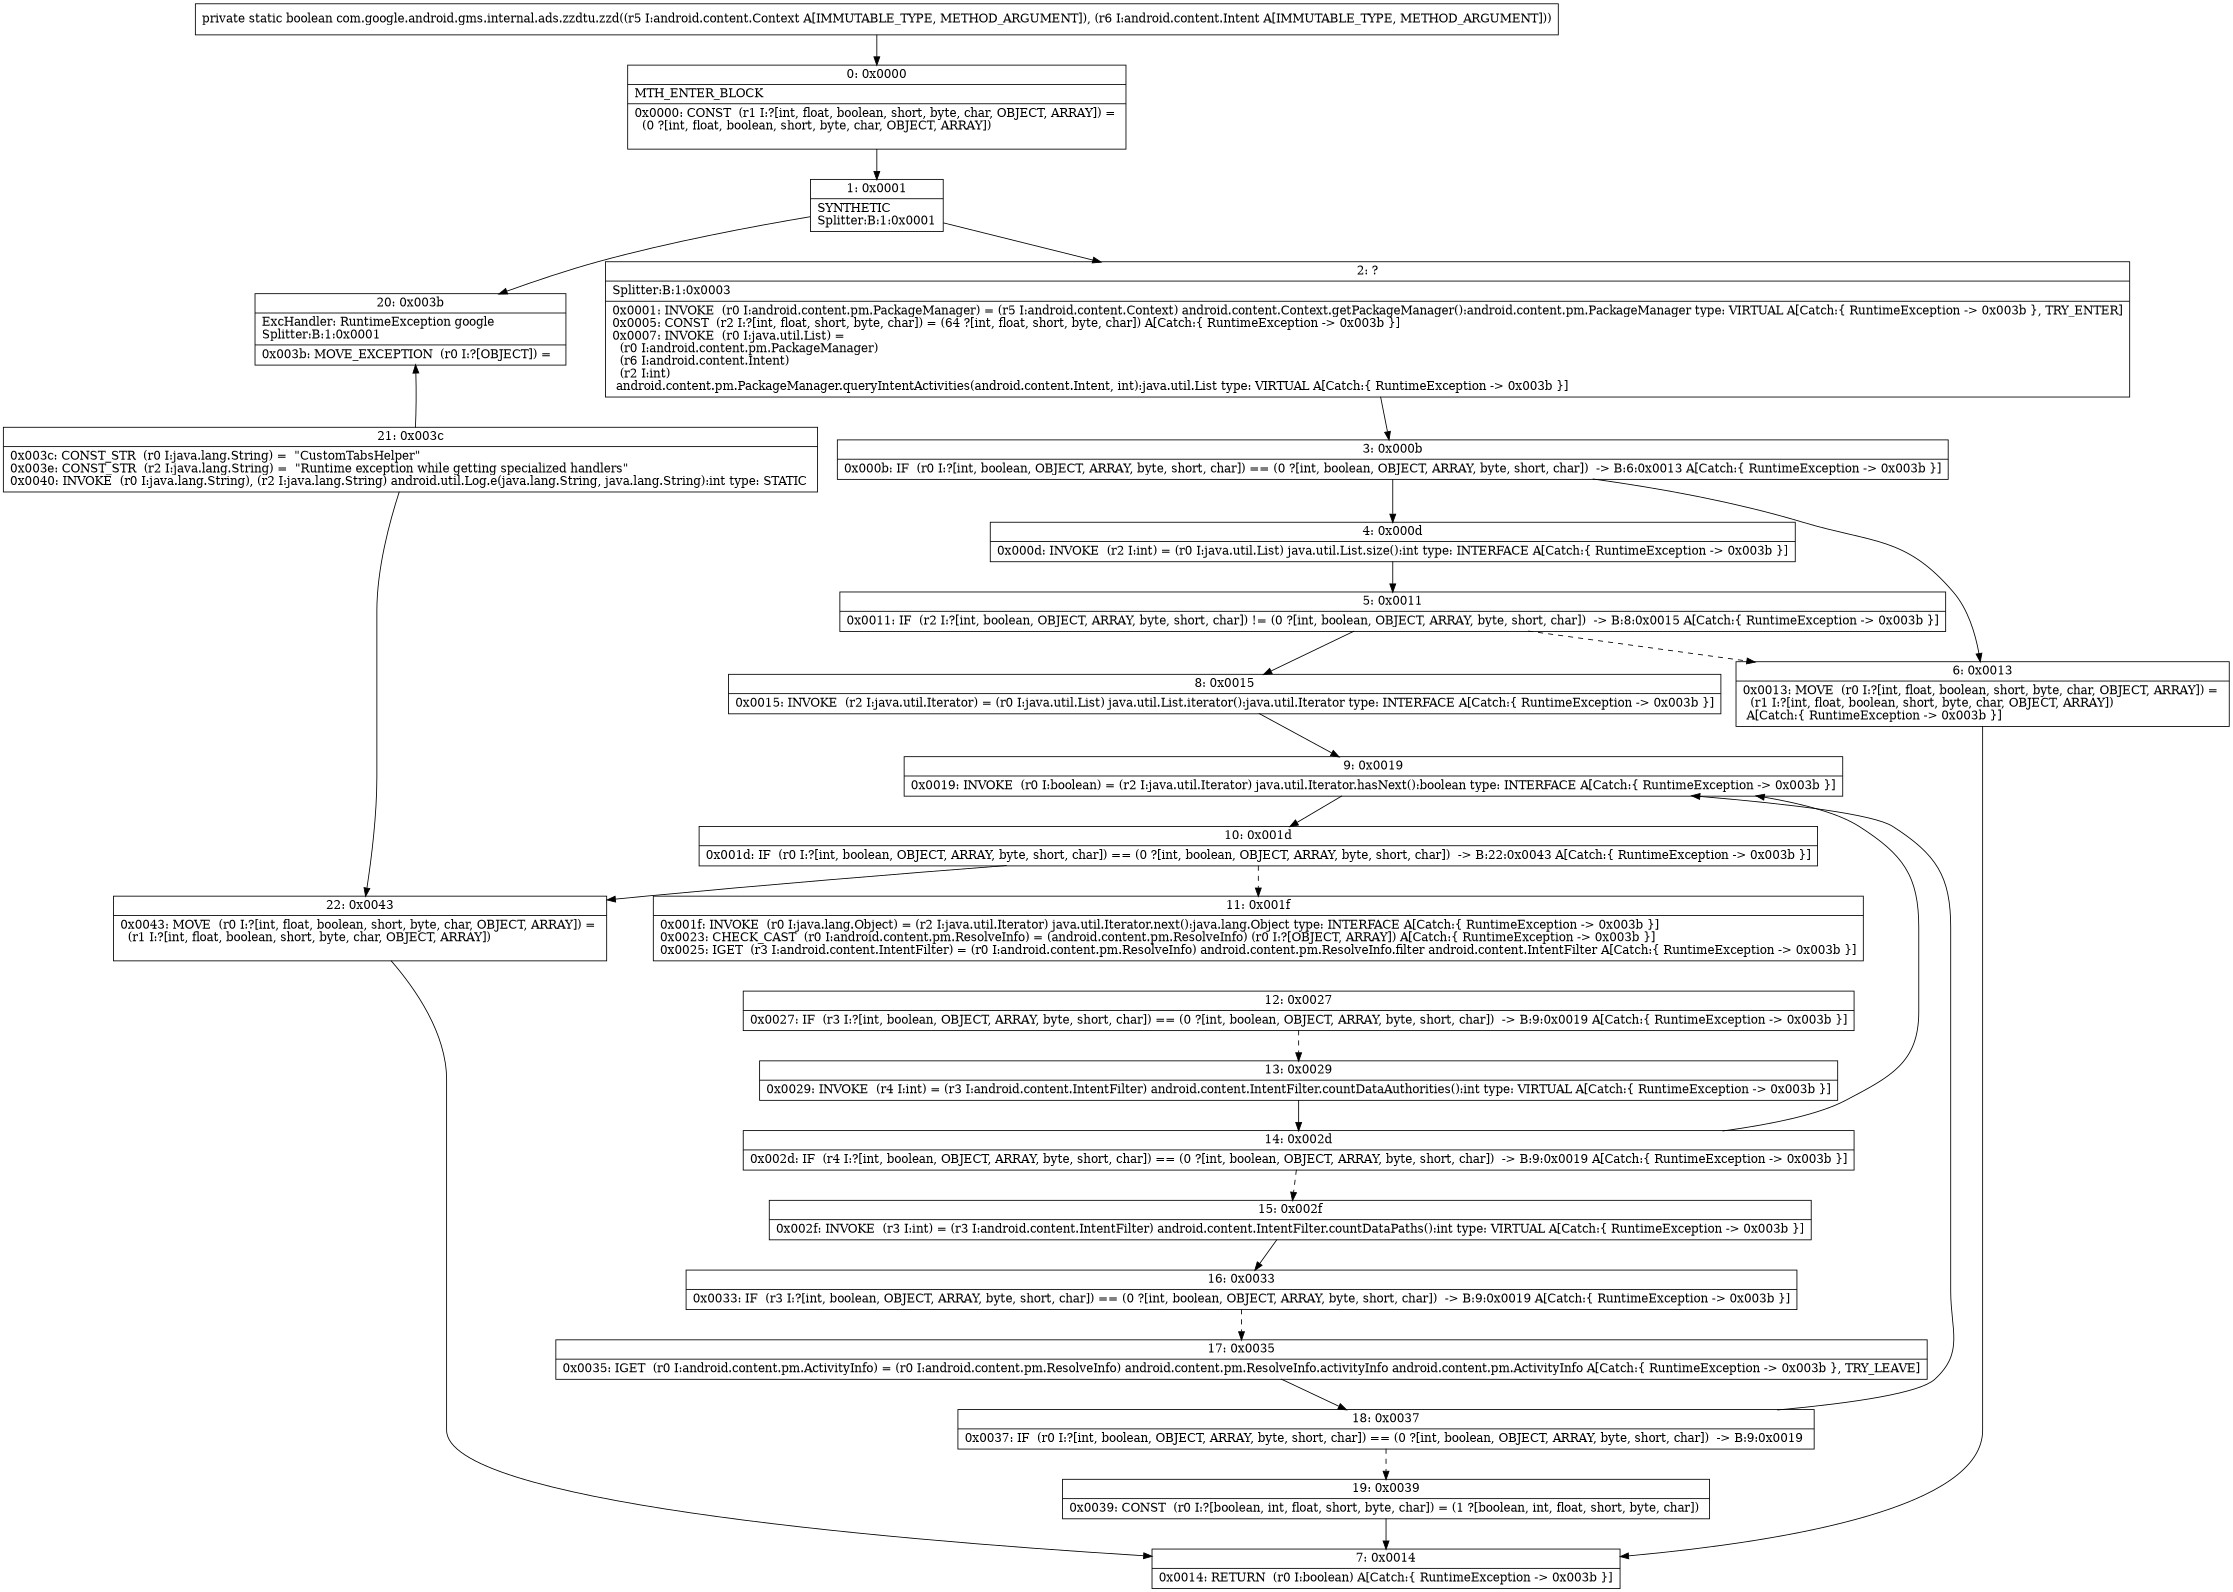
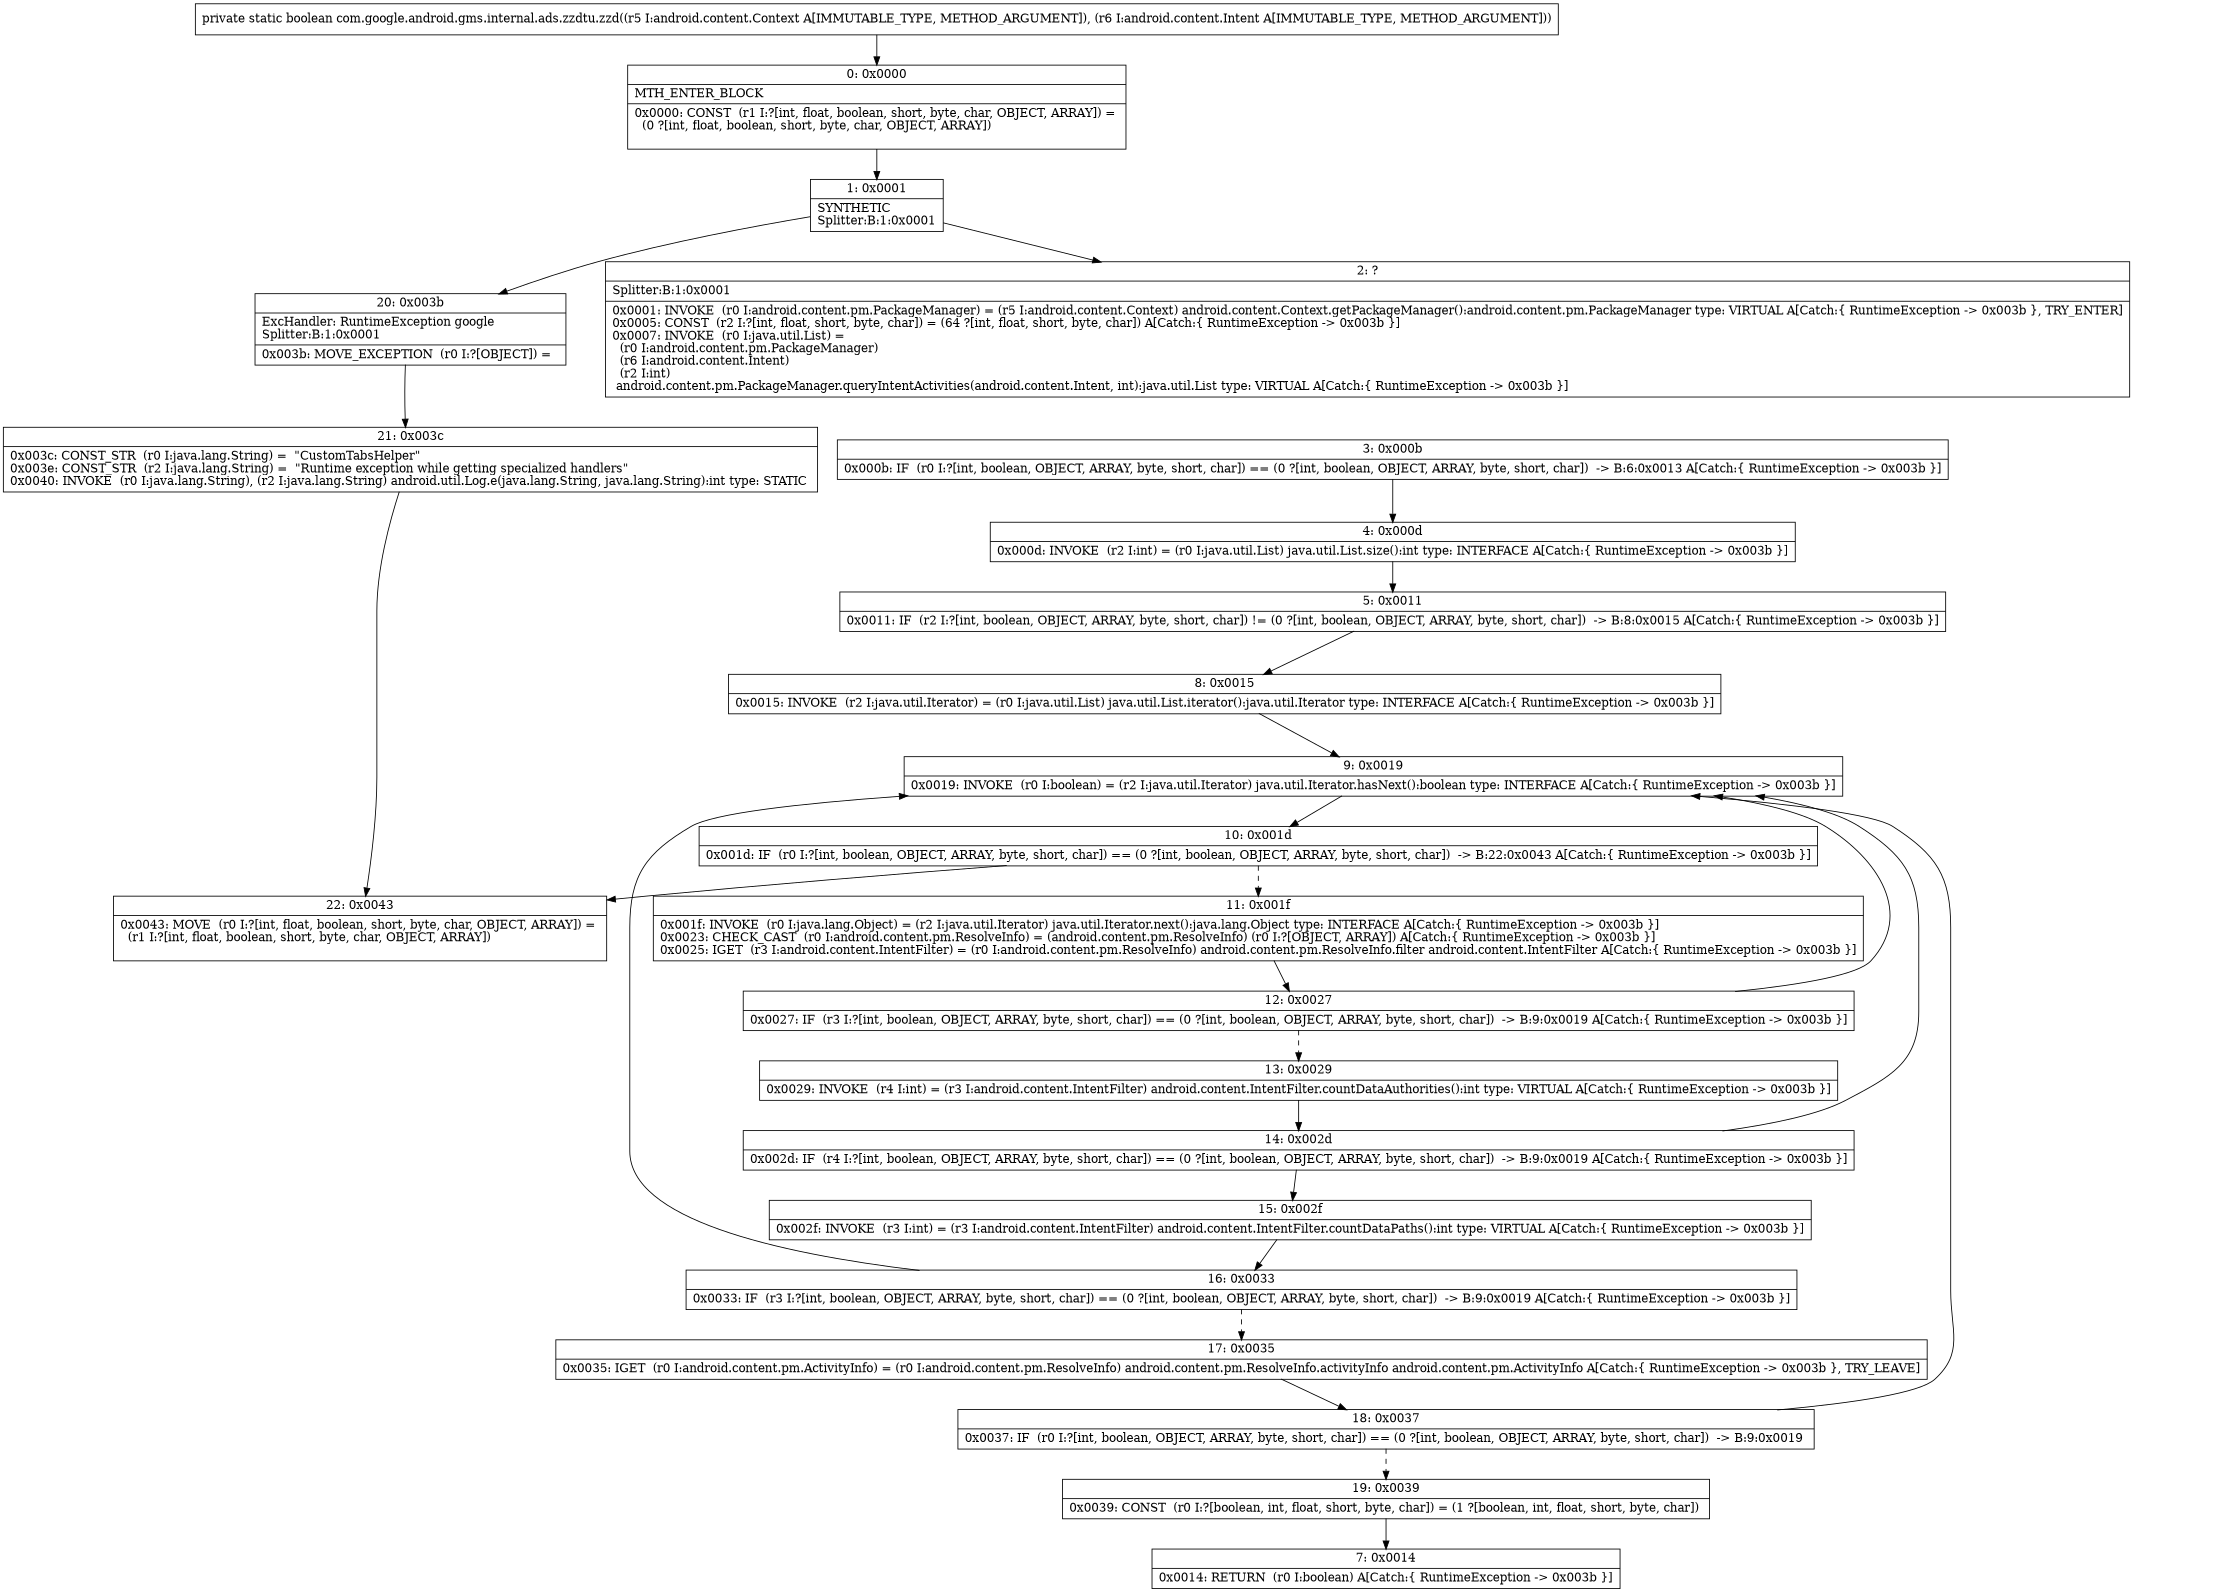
(672, 291) -> (672, 291)
(416, 400) -> (405, 392)
(1384, 414) -> none
(1983, 694) -> none
none -> (1888, 900)
none -> (1280, 972)
none -> (630, 1036)
(1295, 1181) -> (1295, 1181)
(546, 1484) -> none
